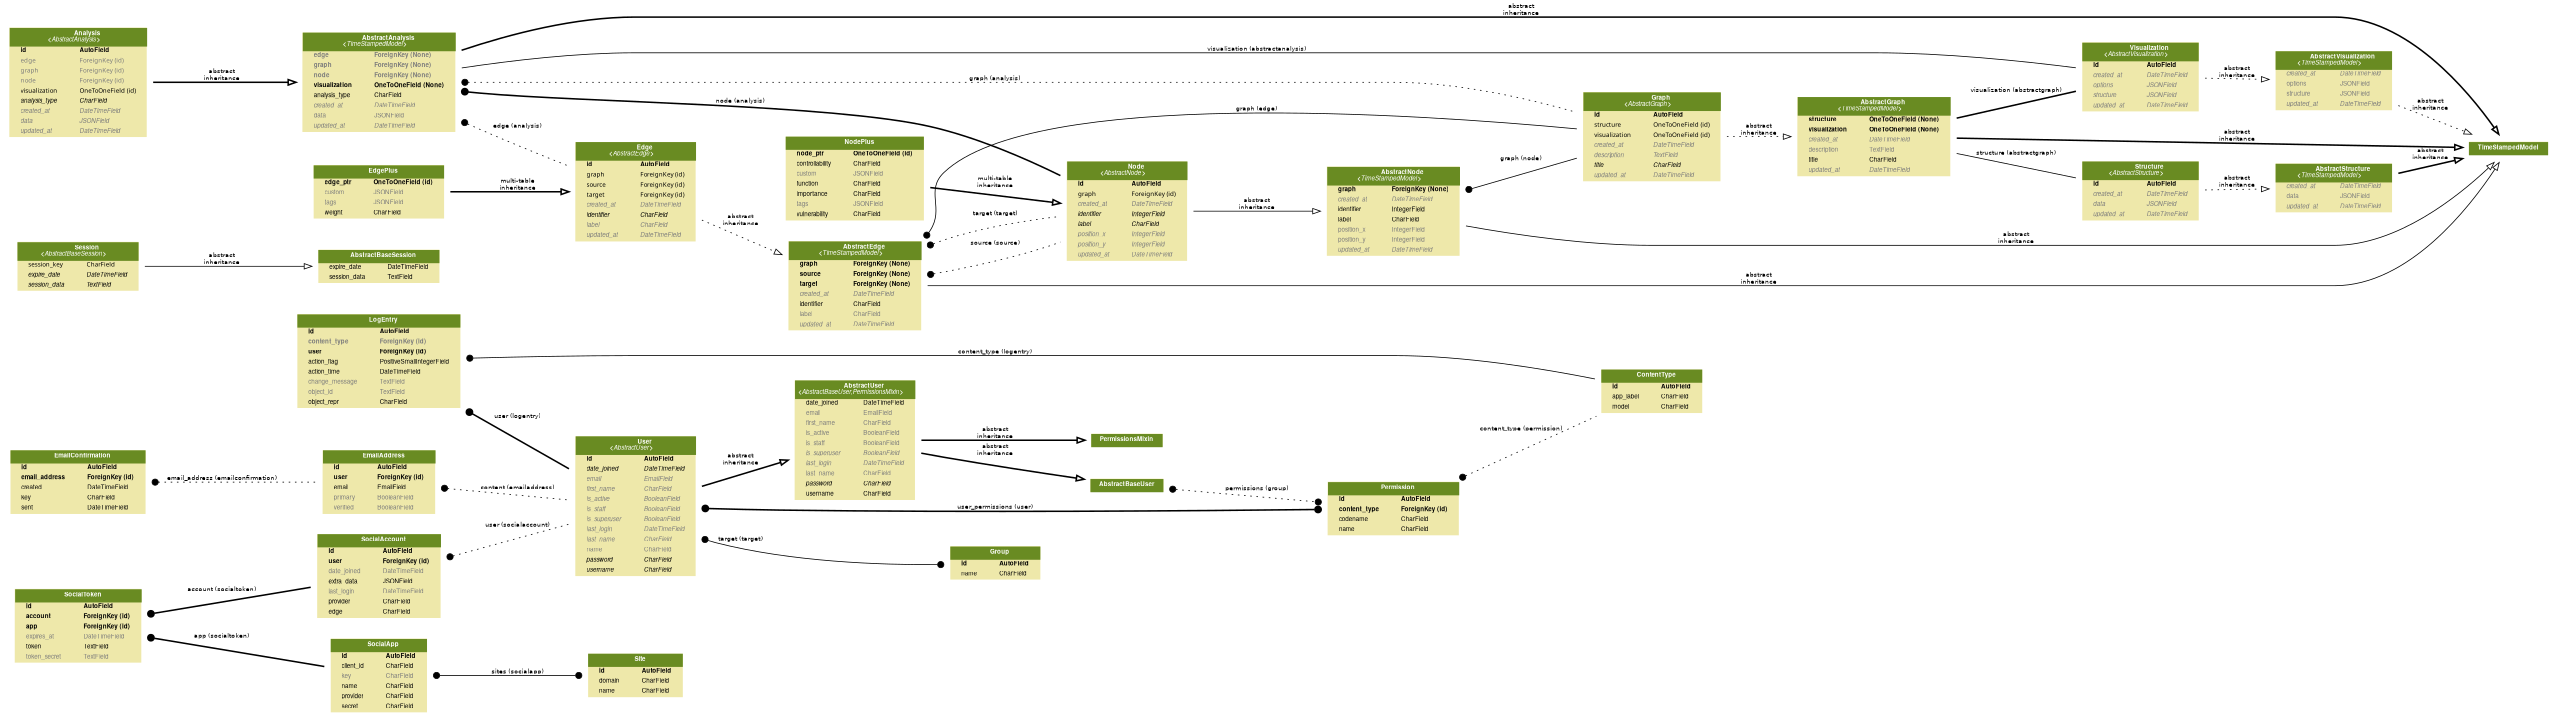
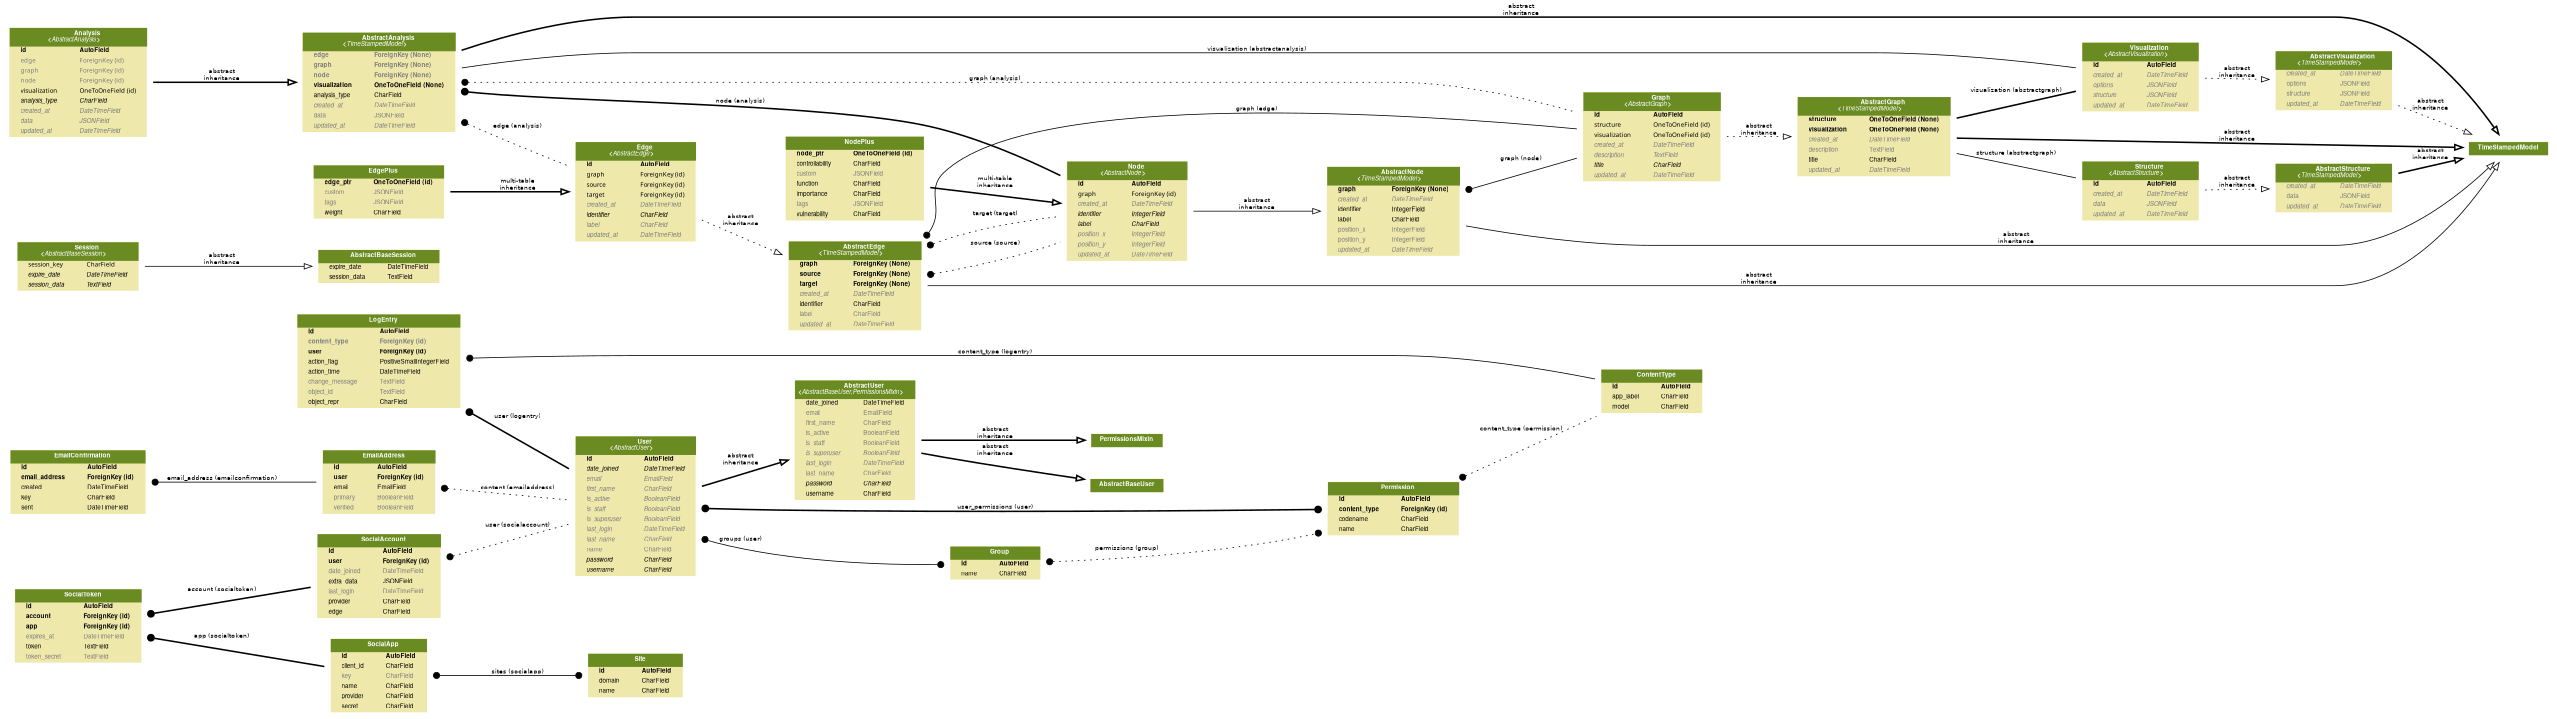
(237, 482) -> (237, 482)
(1246, 496) -> (1185, 553)
(741, 539) -> (741, 539)
